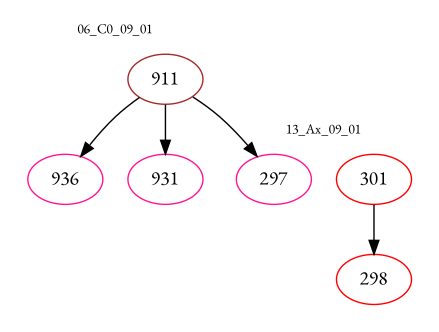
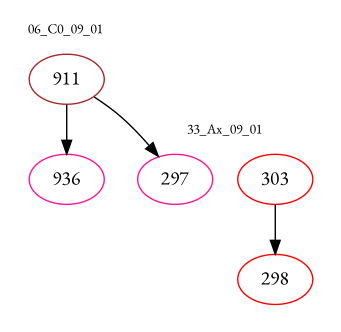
(324, 130) -> (225, 130)
(165, 179) -> none
(374, 179) -> (275, 179)
